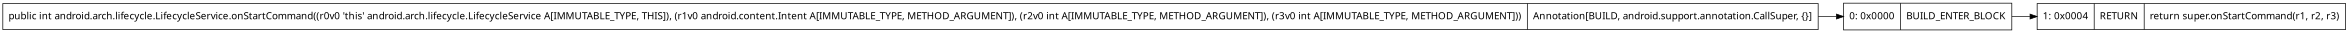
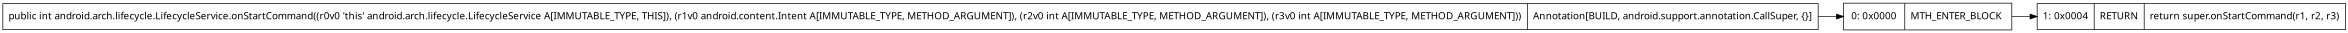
(1956, 16) -> (1956, 16)
